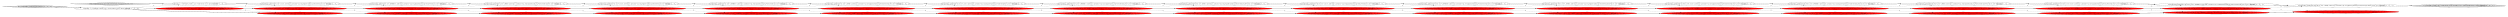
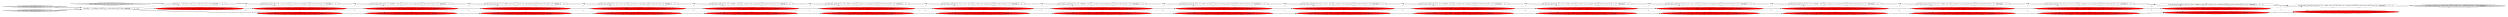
none -> (35, 11)
